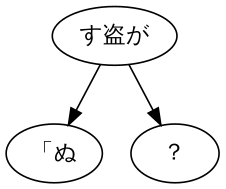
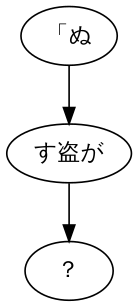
(88, 87) -> (69, 87)
